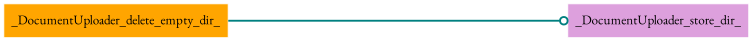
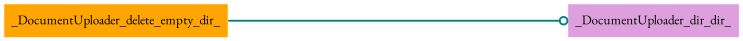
(658, 21) -> (654, 21)
